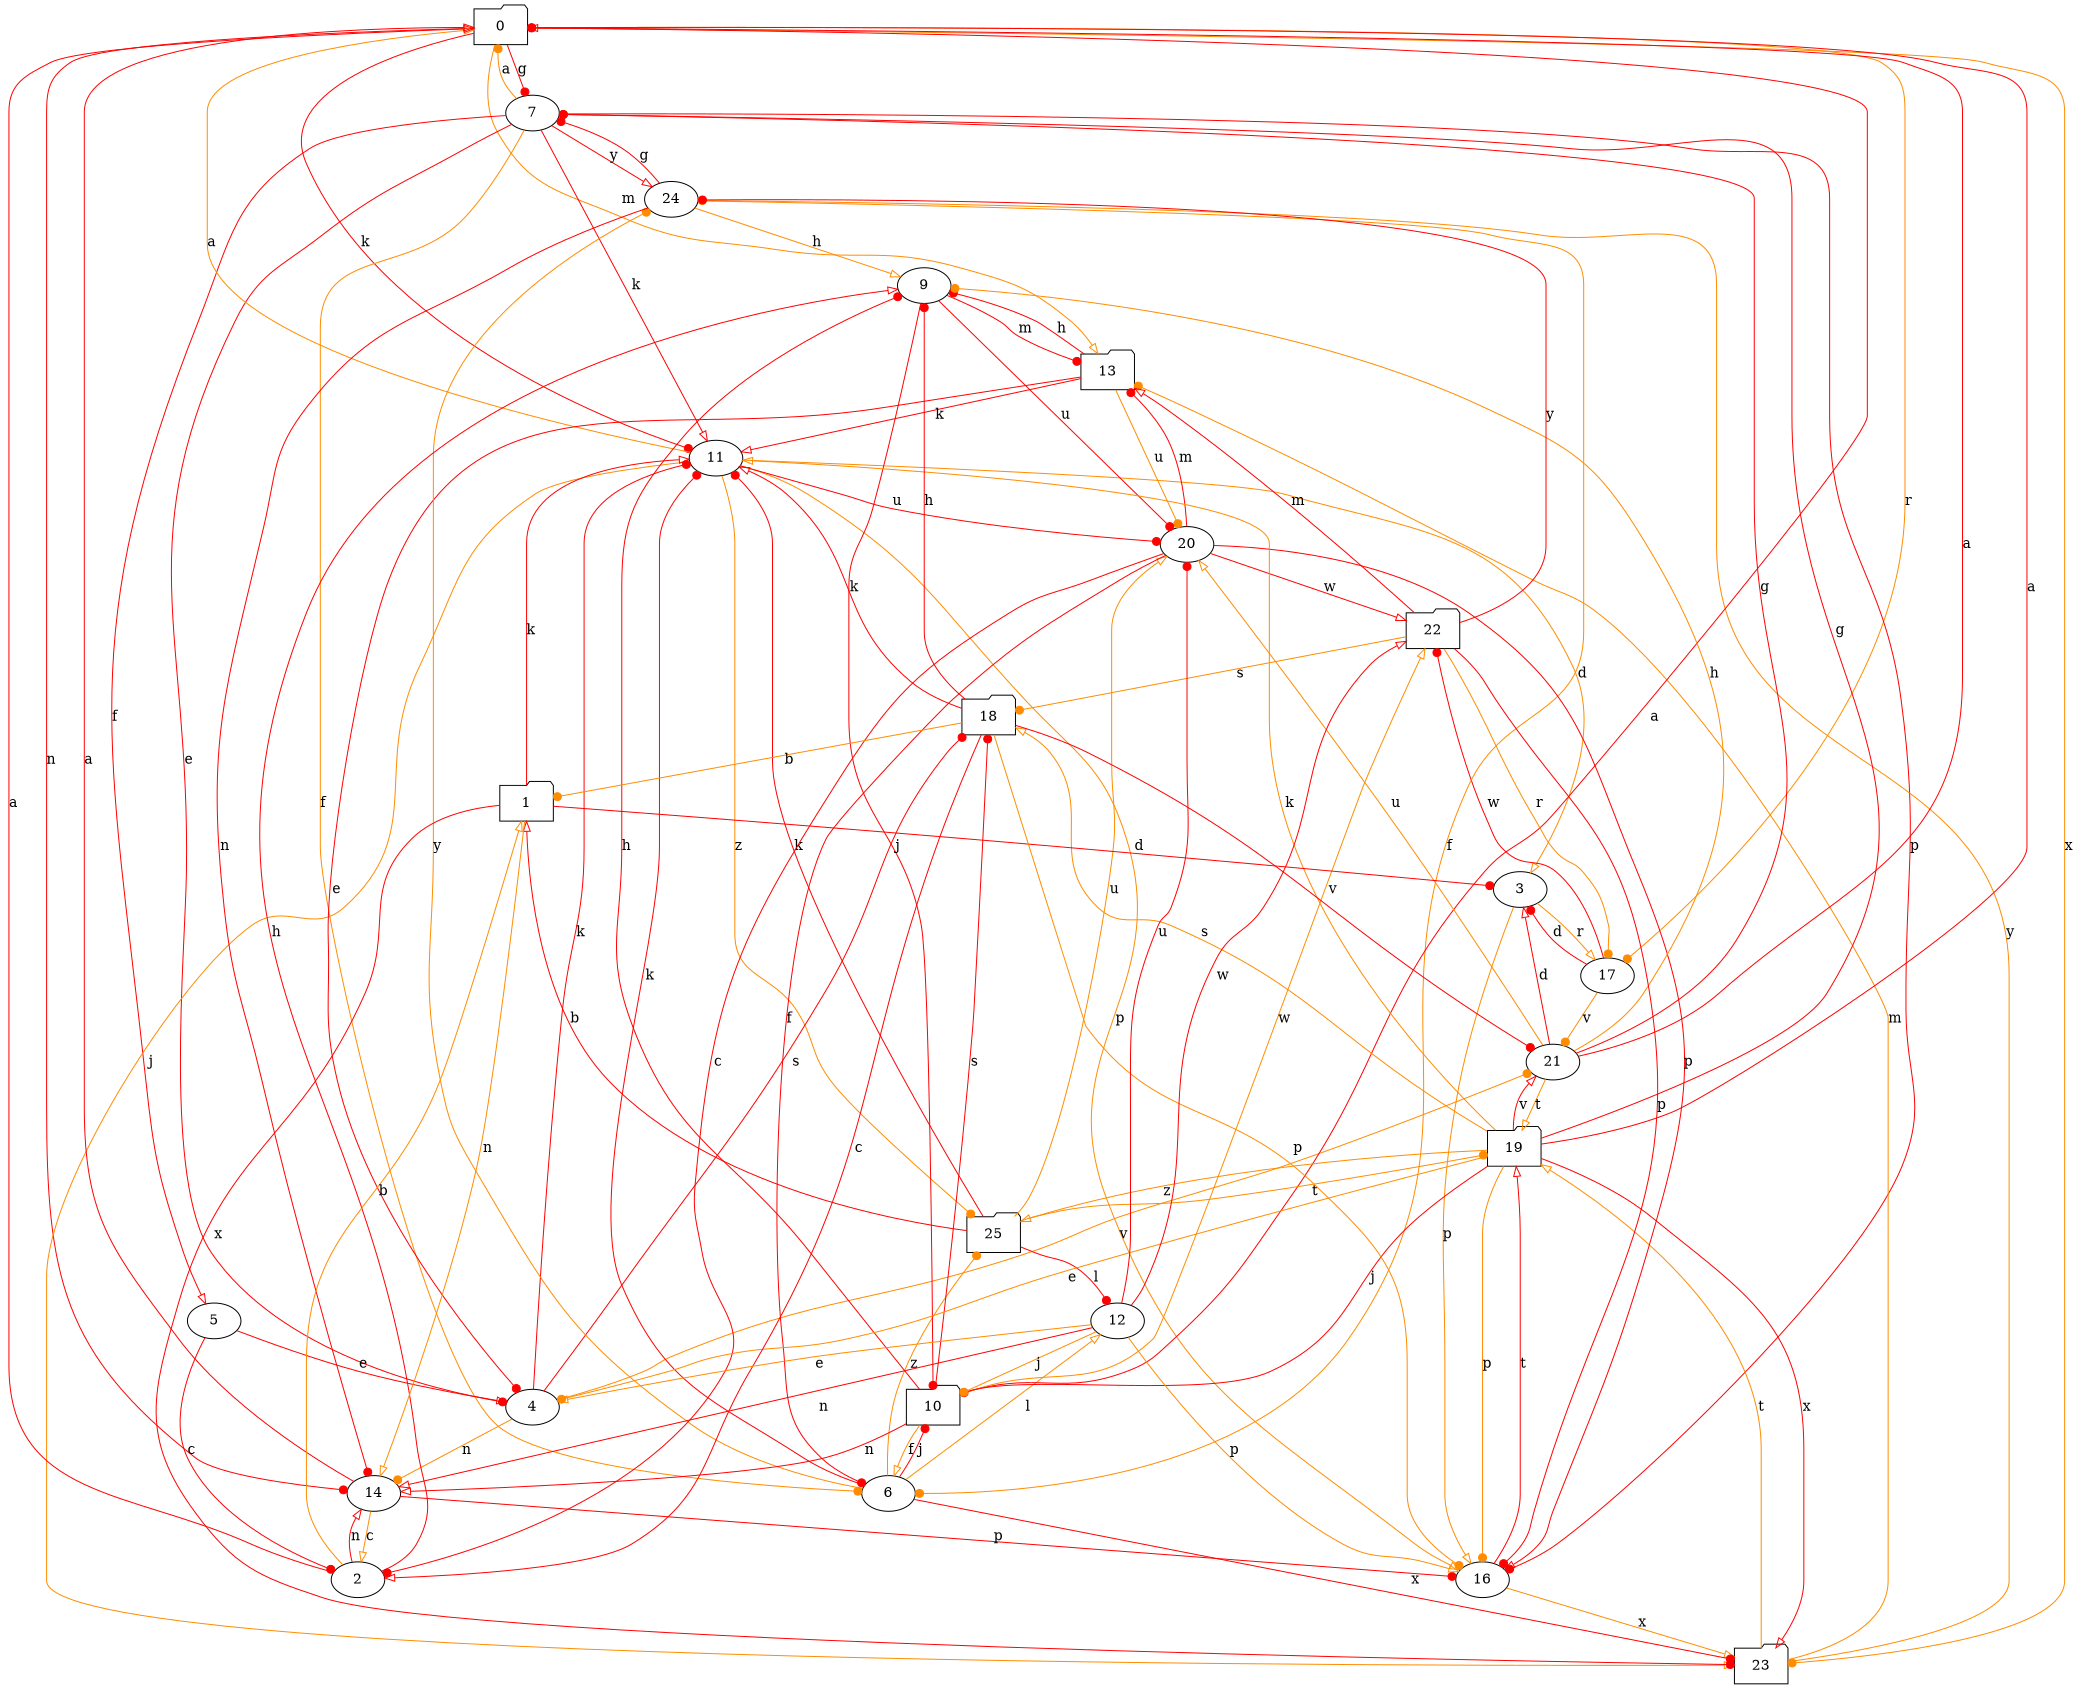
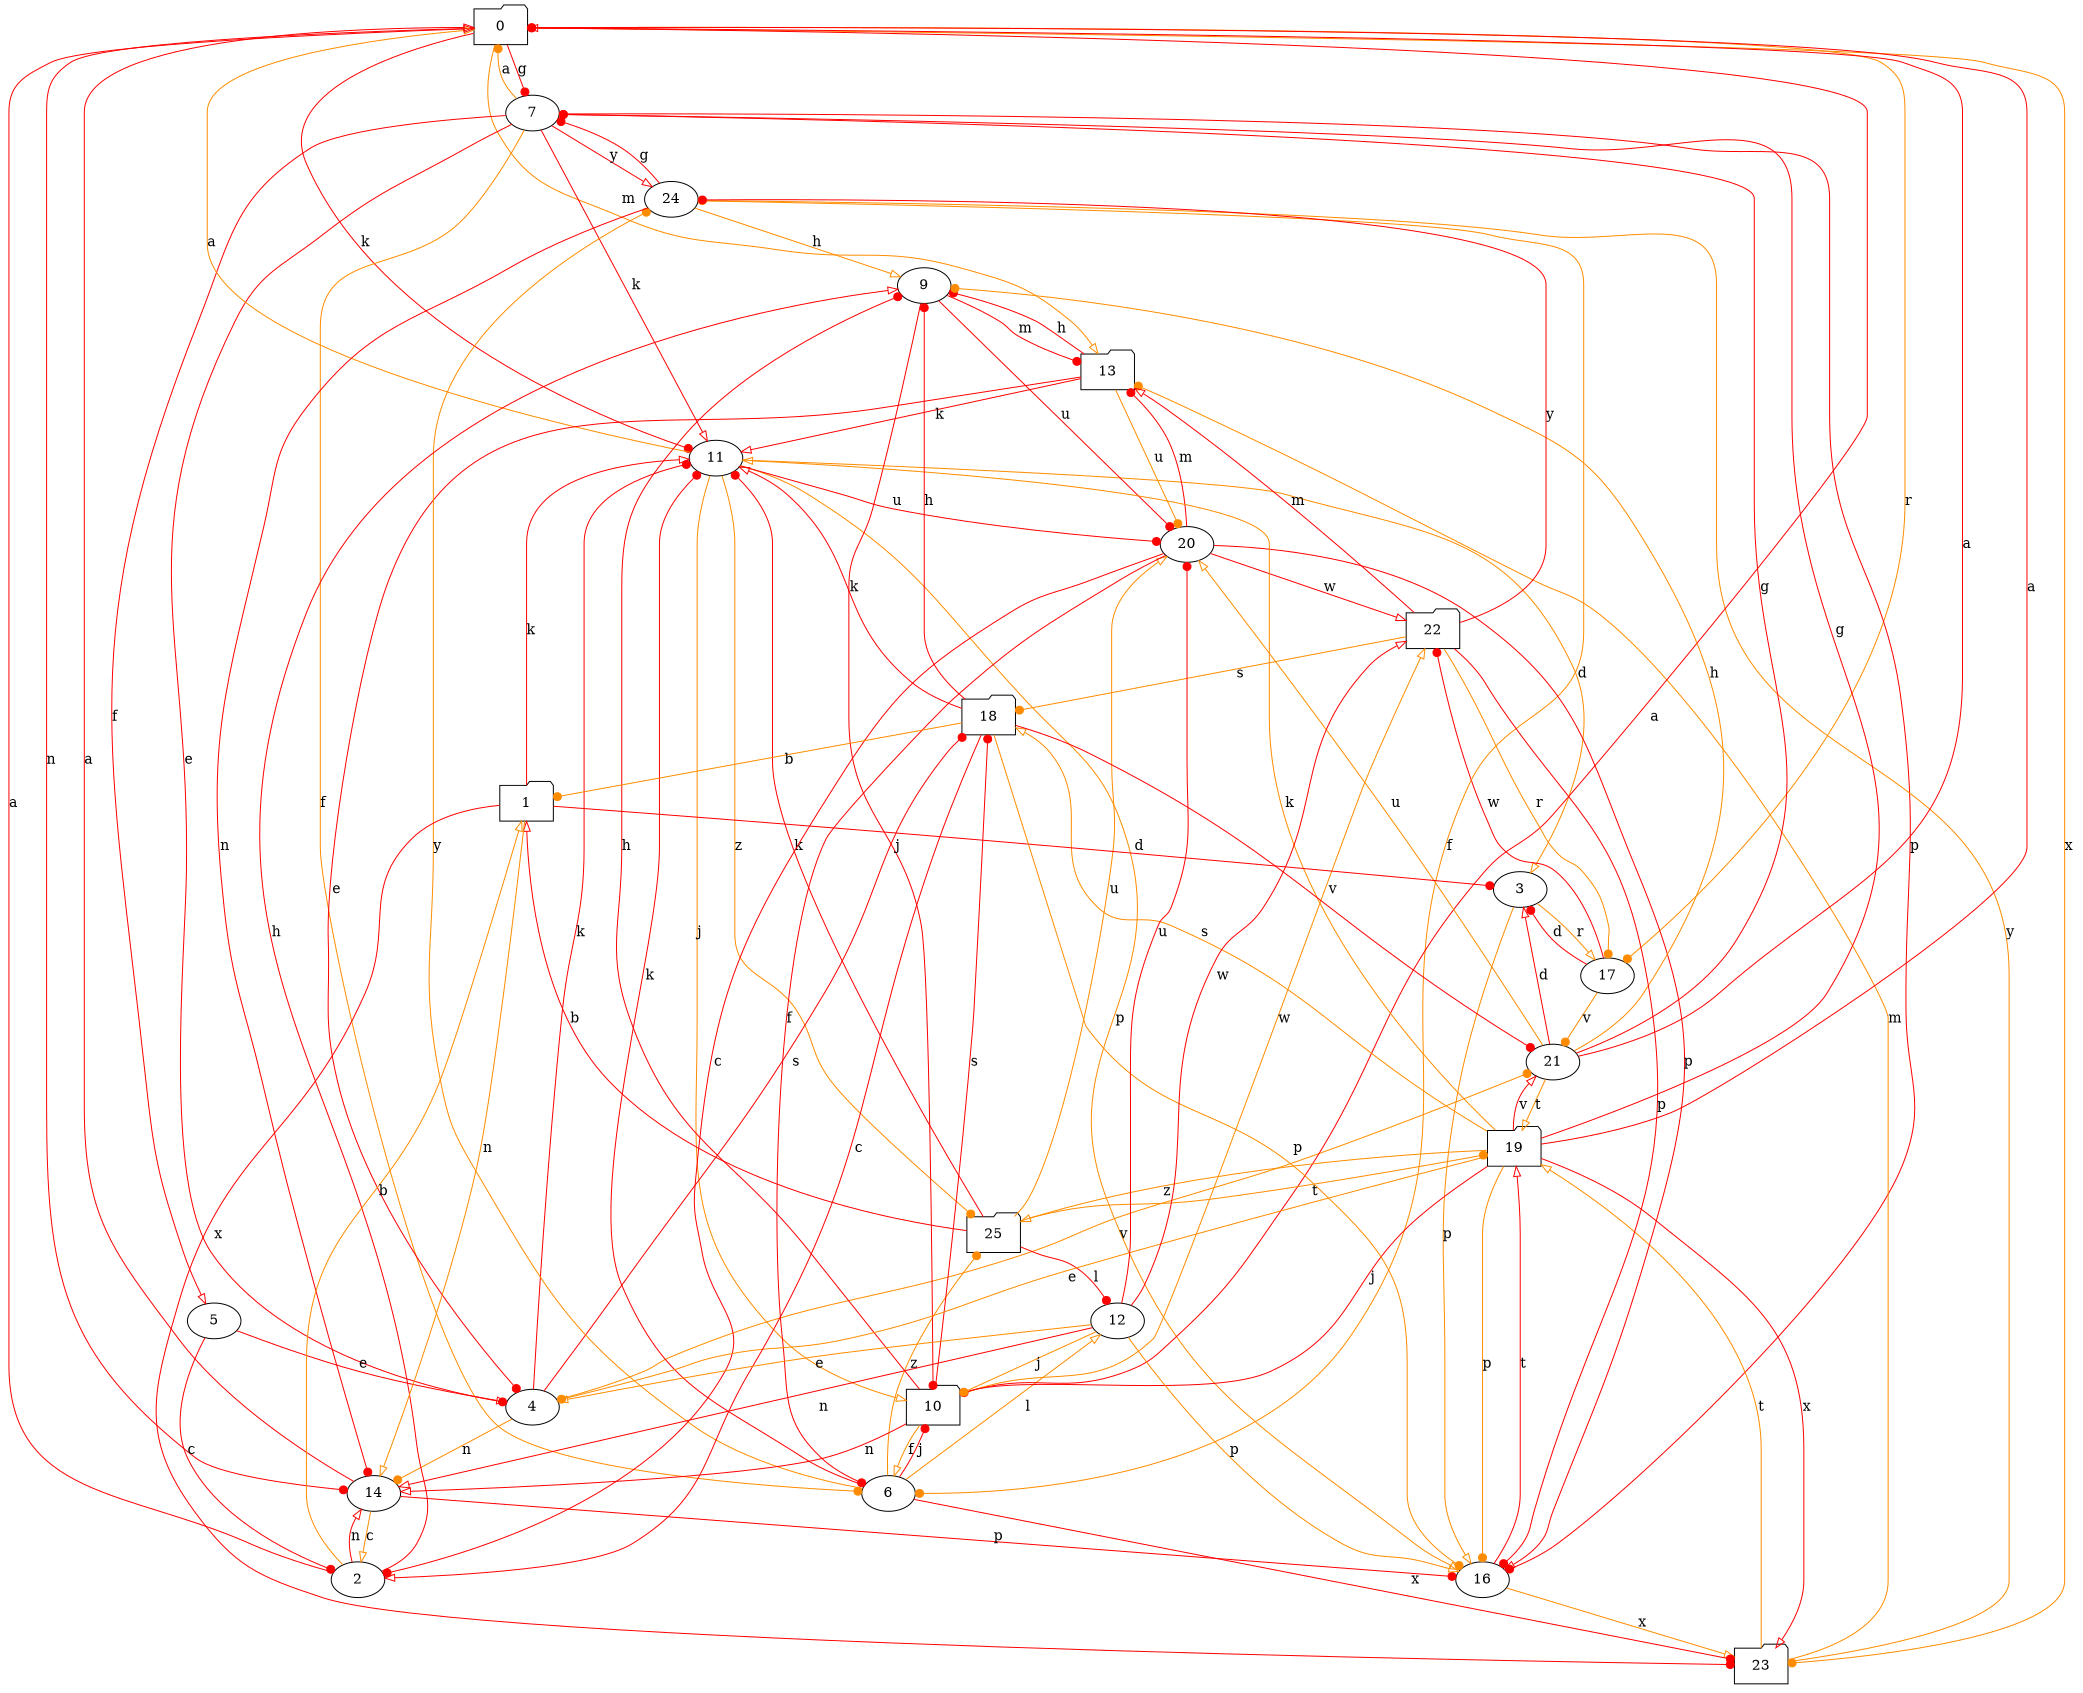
(160, 1616) -> (697, 984)
